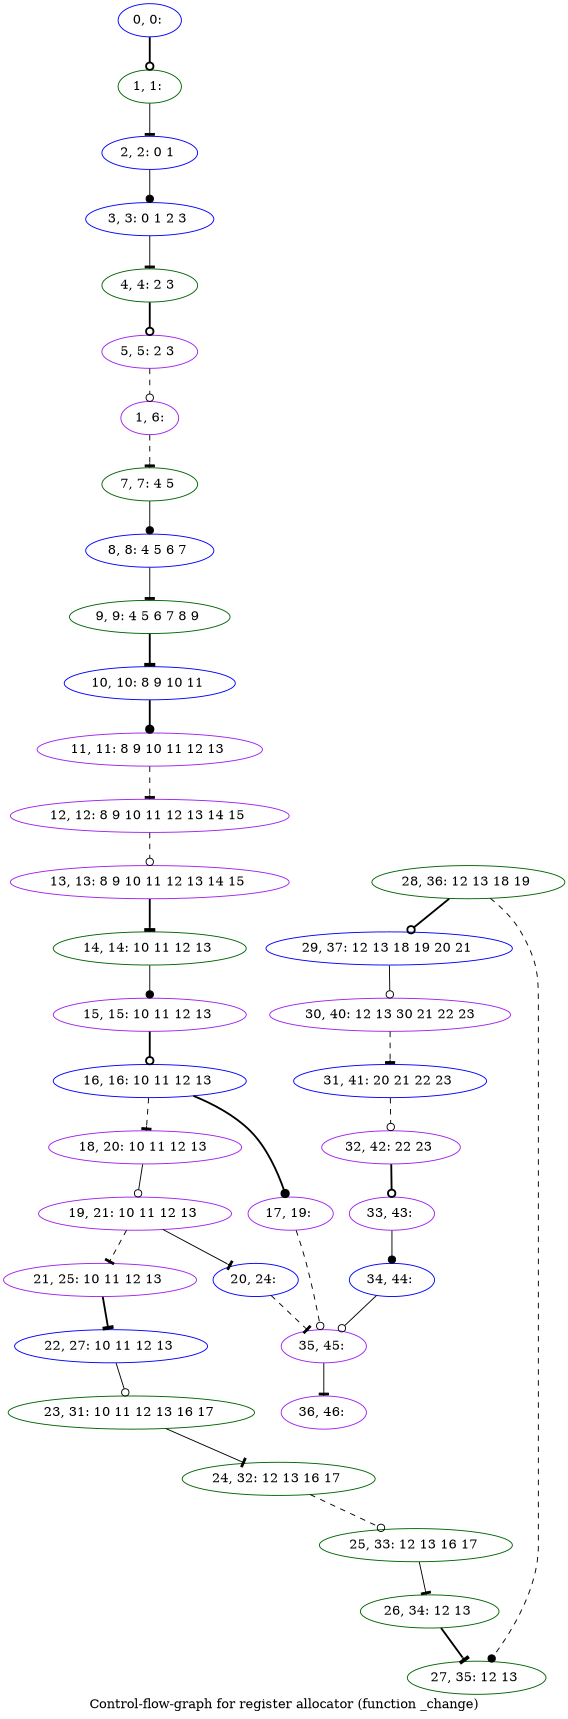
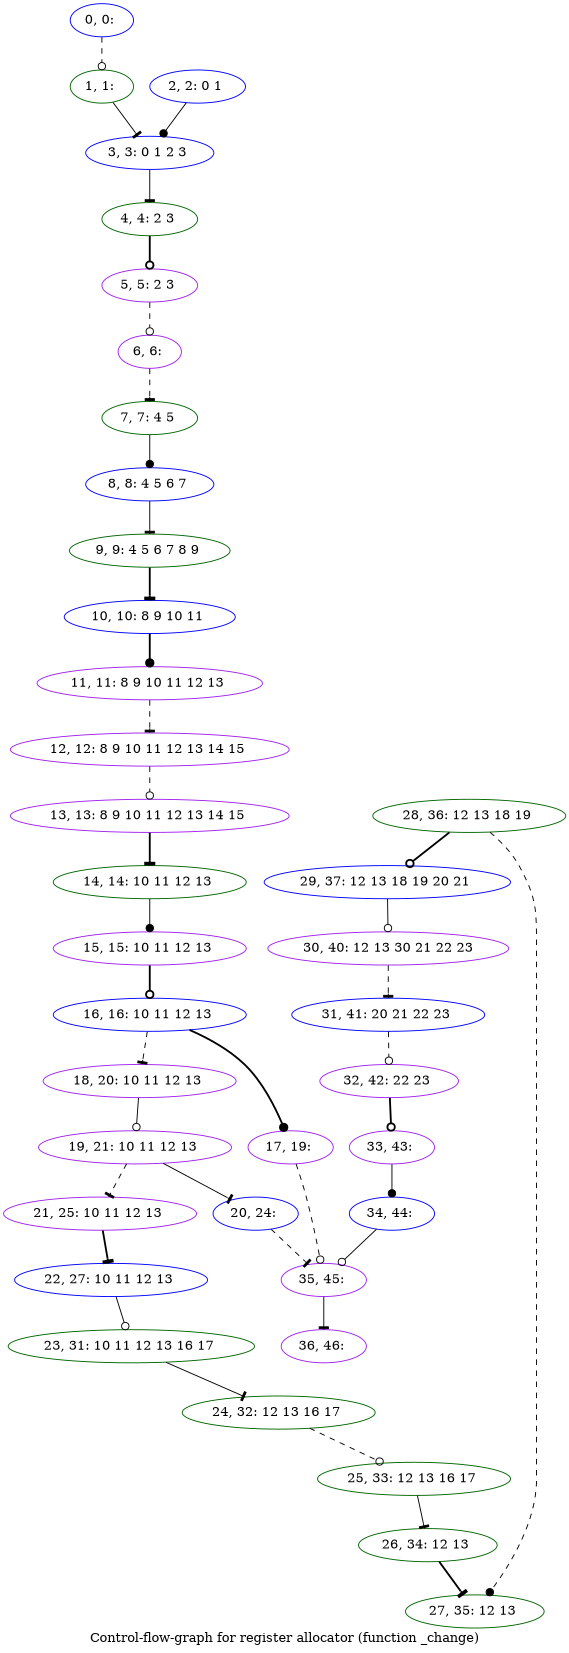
(150, 50) -> (102, 50)
(150, 117) -> (124, 117)
(150, 418) -> (150, 352)
